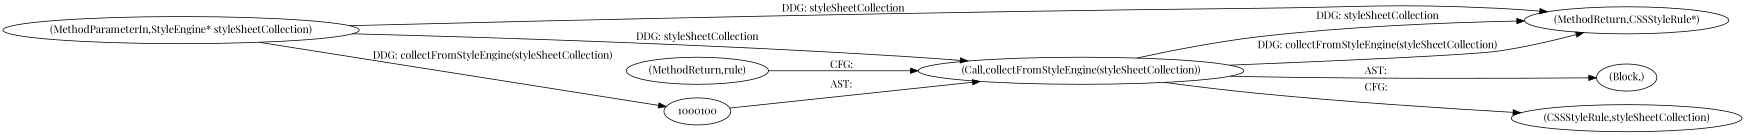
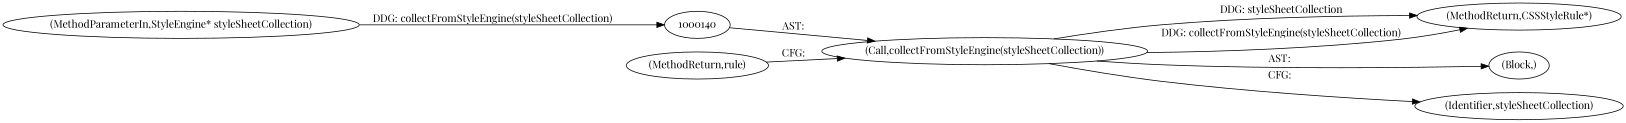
(945, 13) -> none
(656, 44) -> none
(697, 111) -> (697, 25)
(1627, 118) -> (1519, 106)
